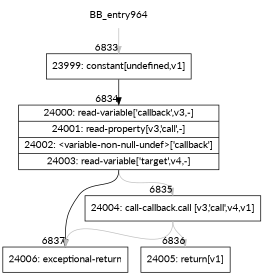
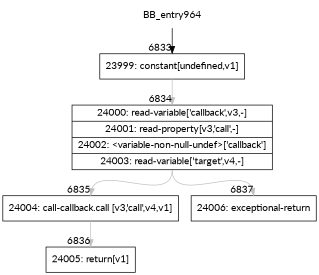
(119, 37) -> (172, 37)
(119, 89) -> (172, 89)
(80, 194) -> (209, 183)
(123, 235) -> none
